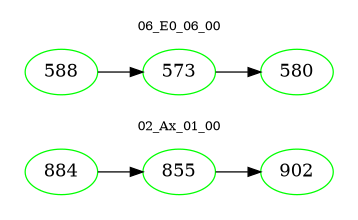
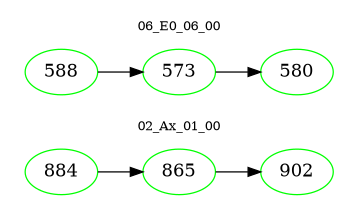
(179, 172) -> (179, 172)
